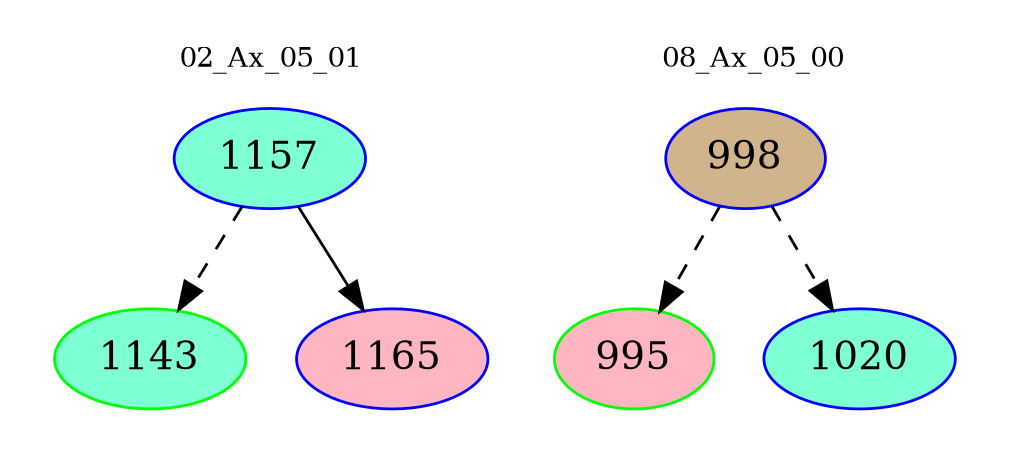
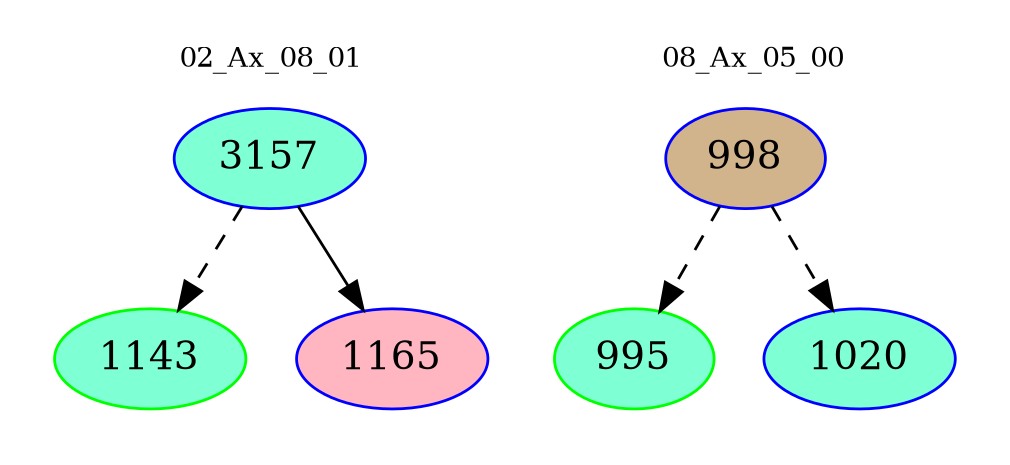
(271, 60) -> (271, 60)
(270, 159) -> (270, 159)
(634, 359) -> (634, 359)
